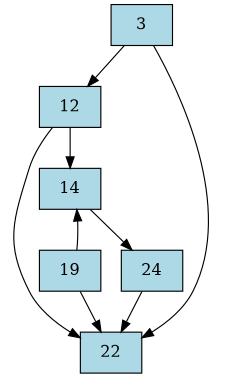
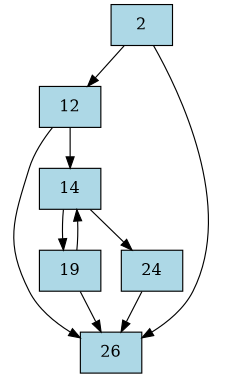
(142, 25) -> (142, 25)
none -> (63, 224)
(111, 353) -> (111, 353)
